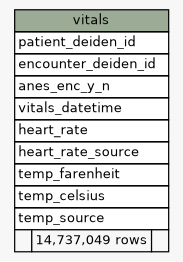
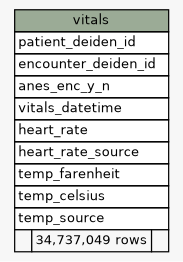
(92, 240) -> (92, 240)
